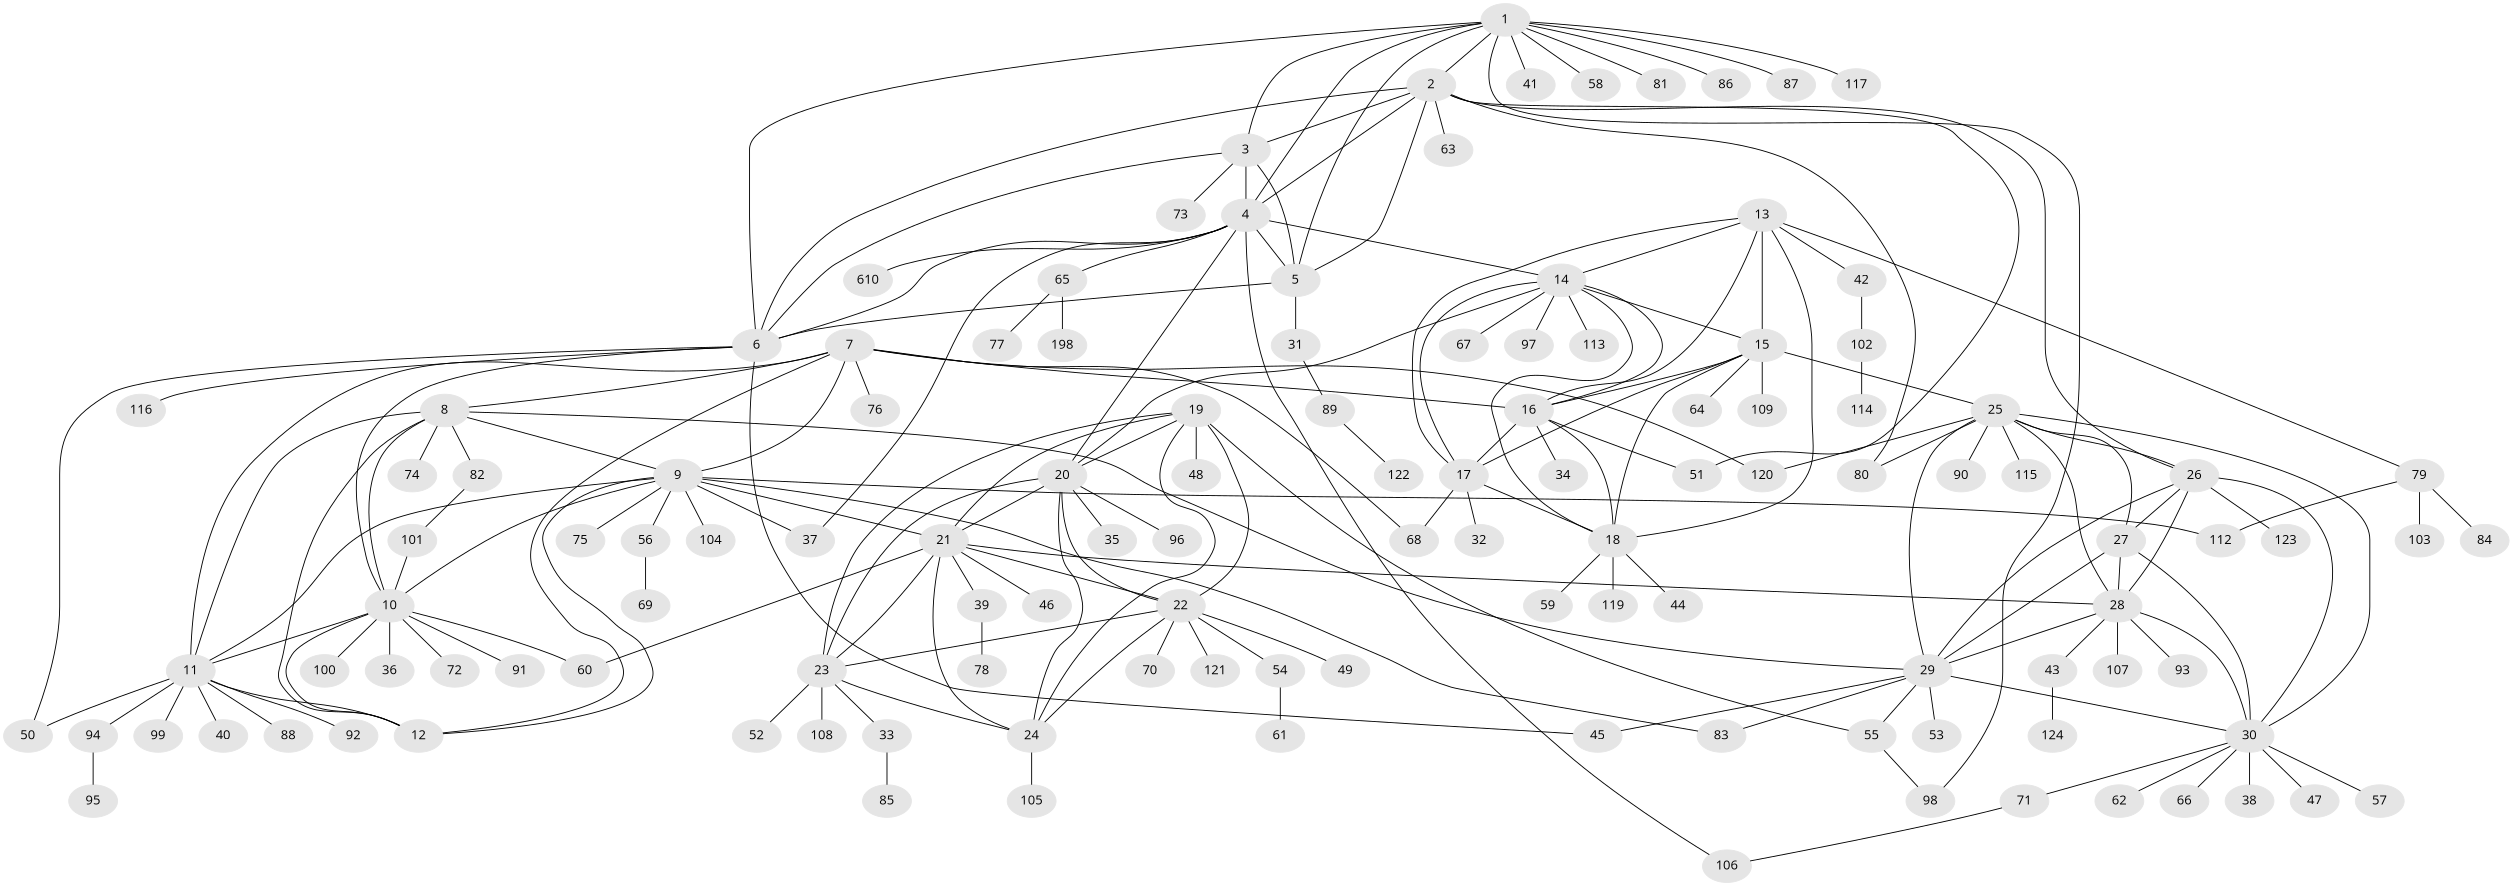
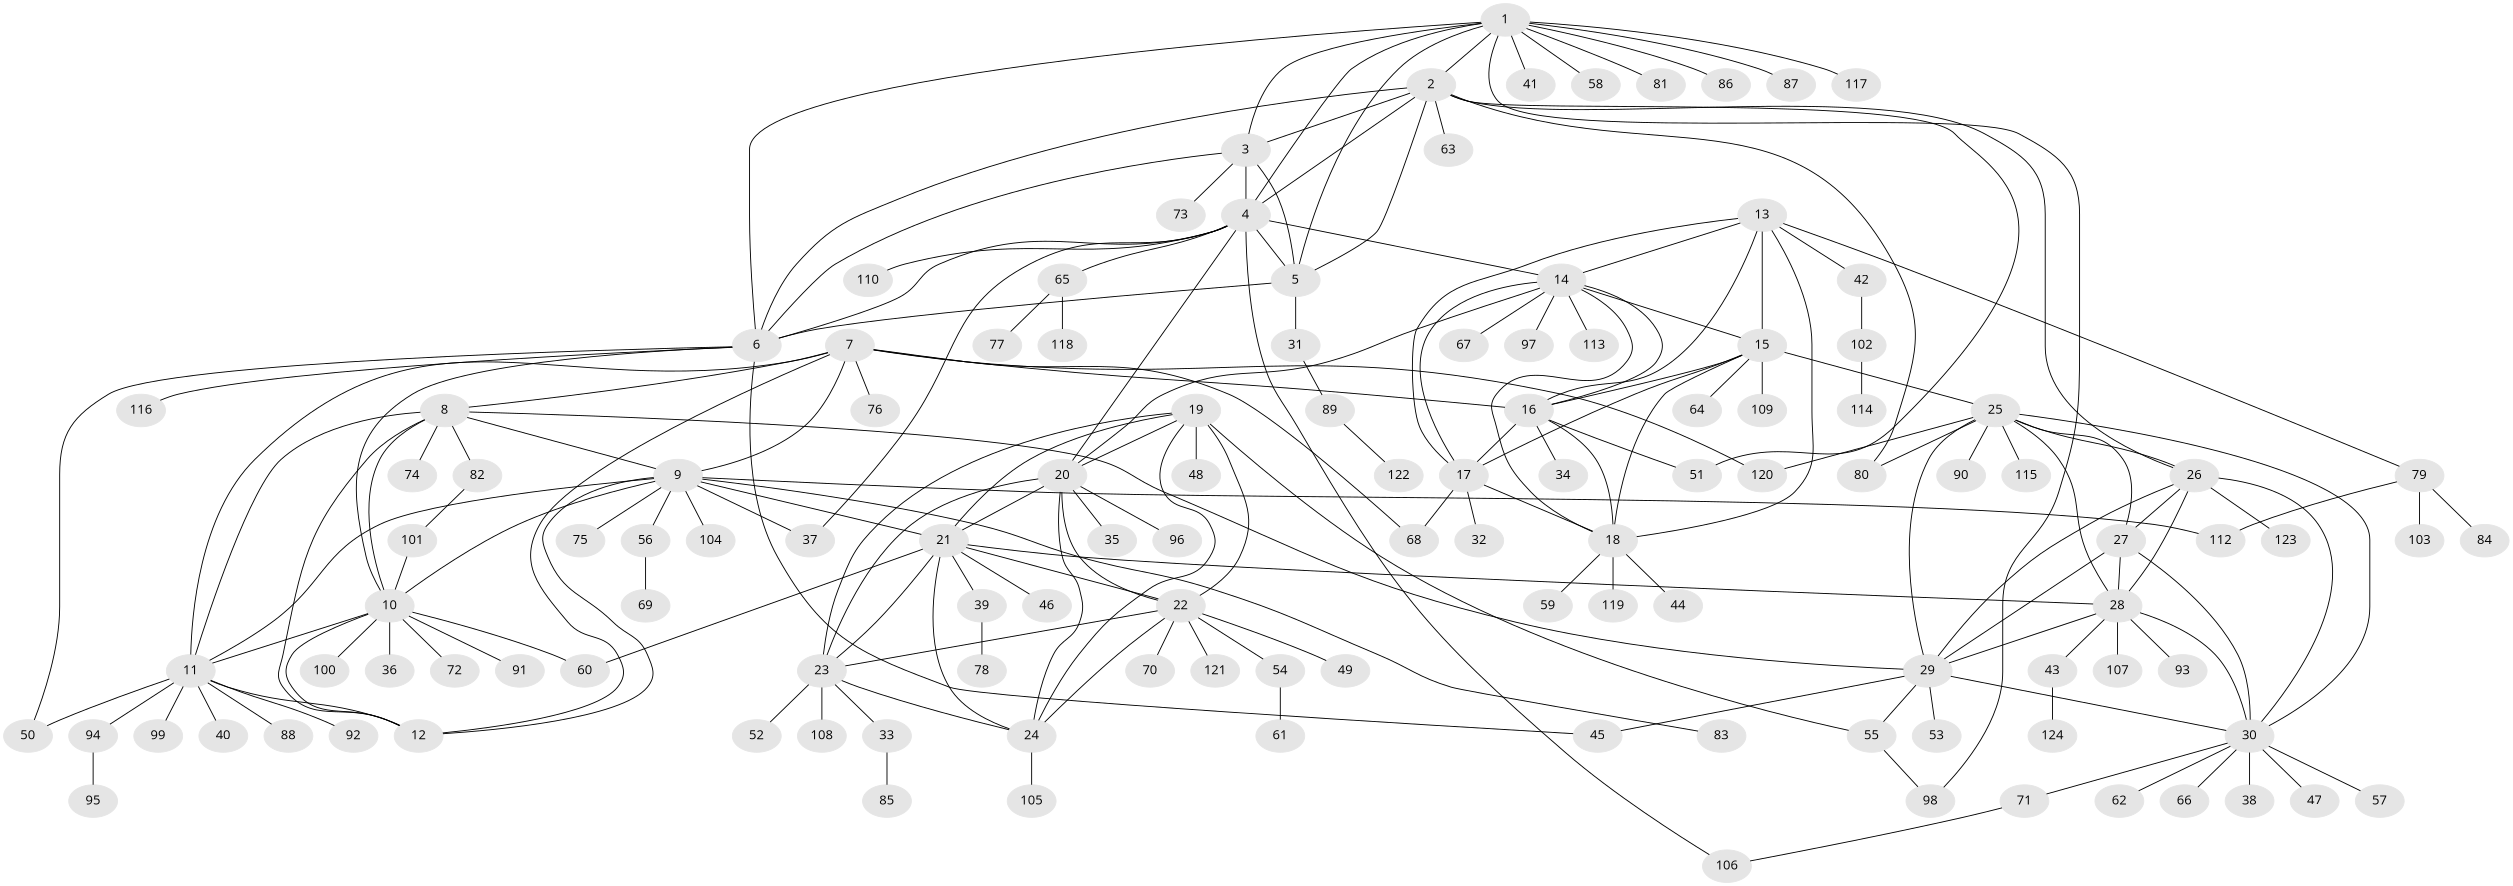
(868, 280) -> (868, 280)
(1062, 345) -> (1062, 345)
(1825, 703) -> none
